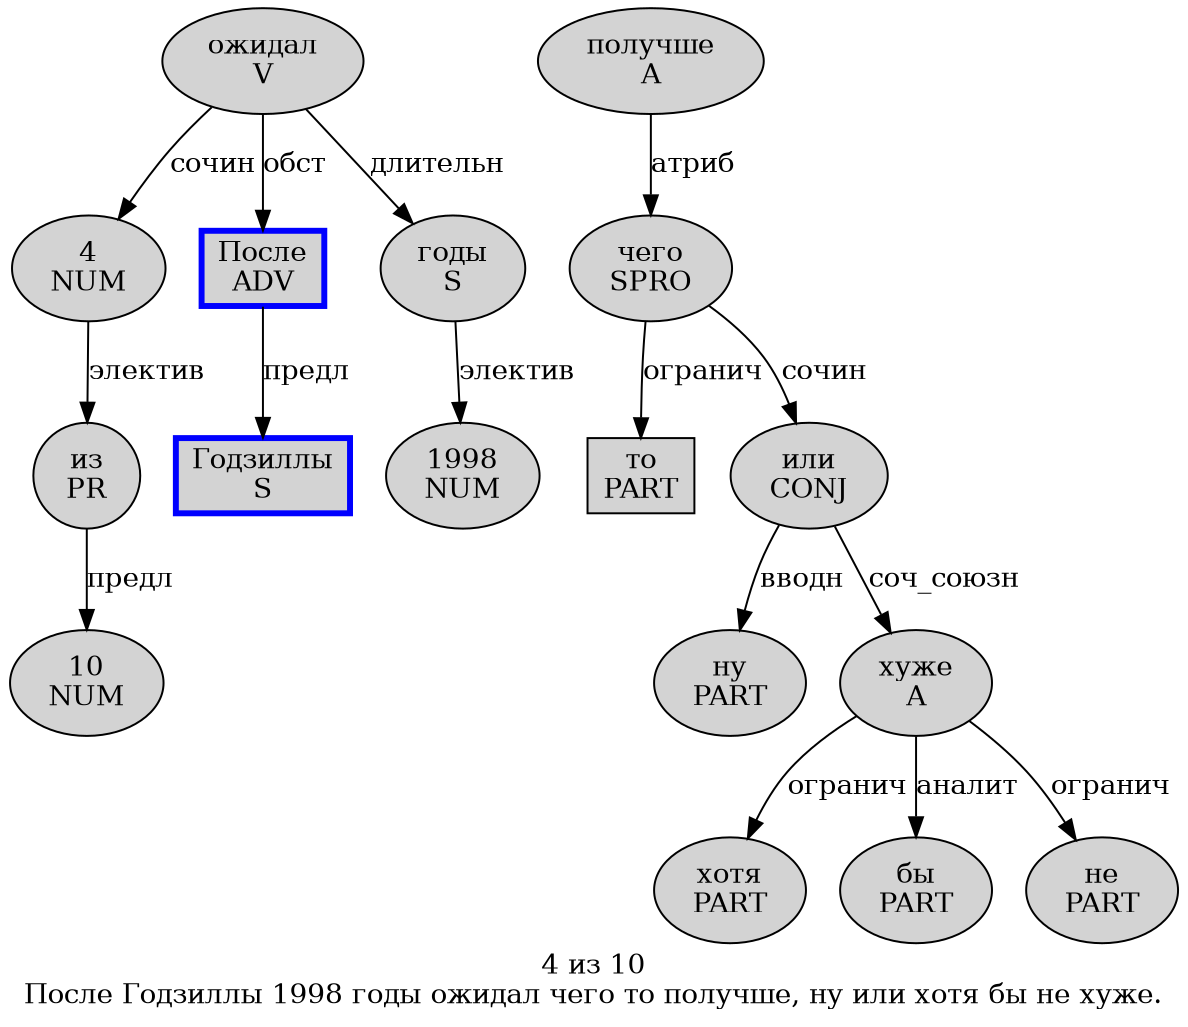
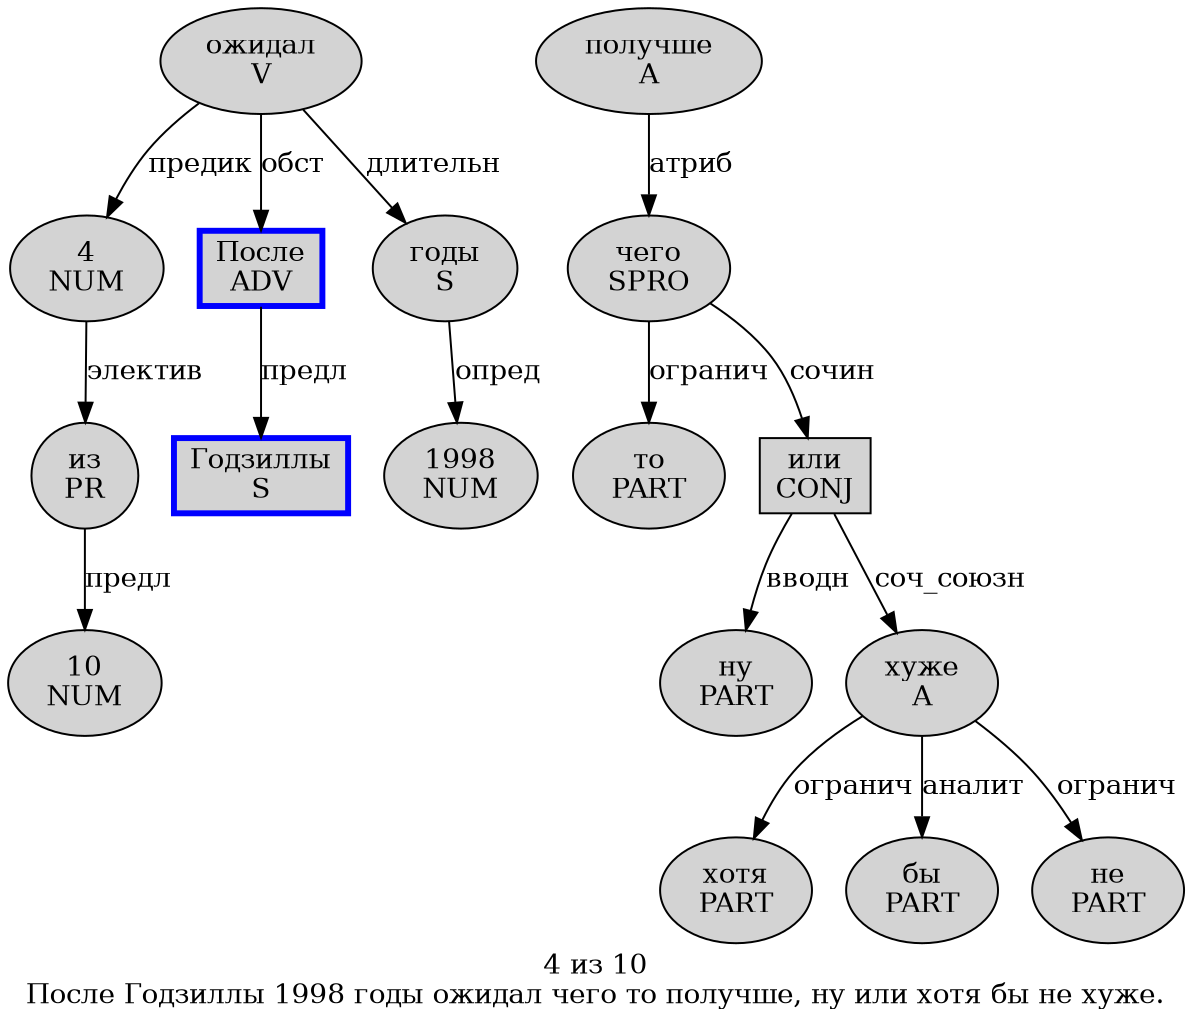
(212, 165) -> (201, 165)
(517, 372) -> (498, 372)
(641, 476) -> (649, 476)
(809, 476) -> (815, 476)
